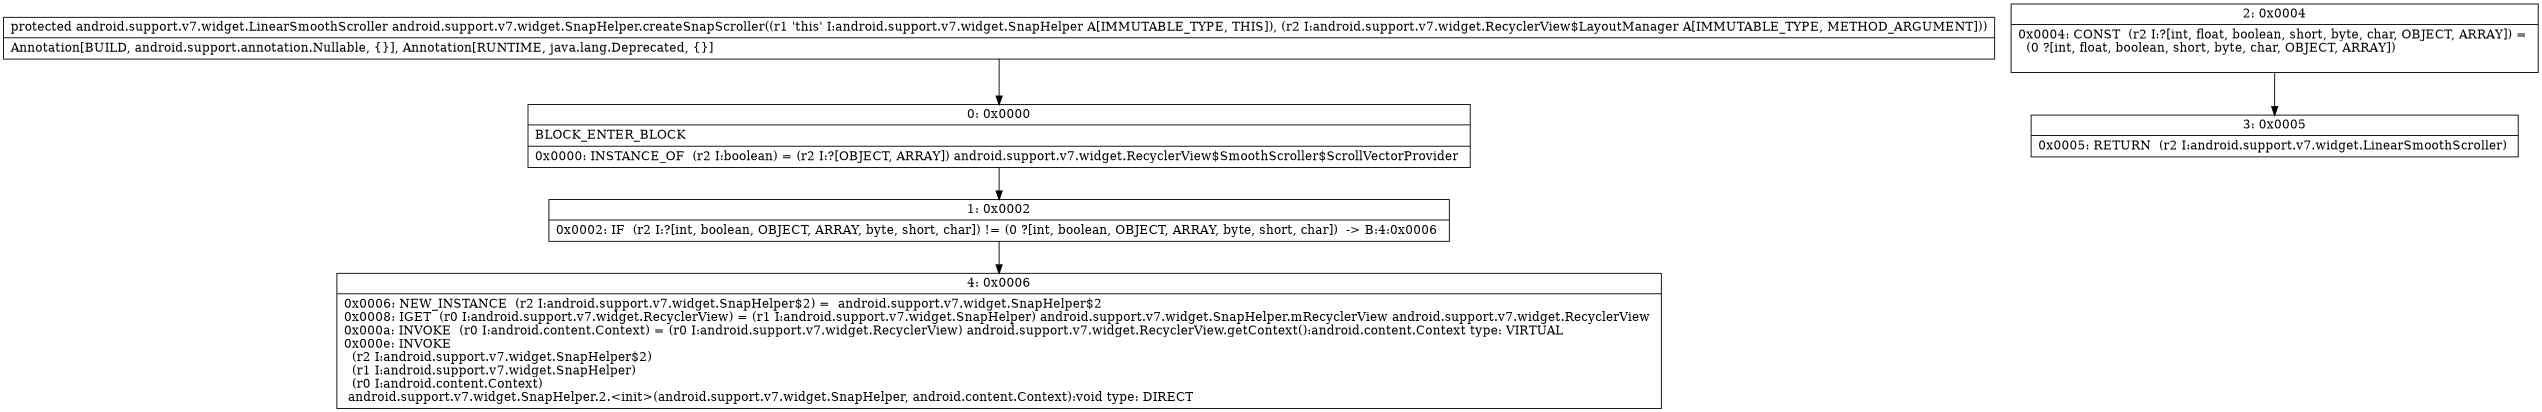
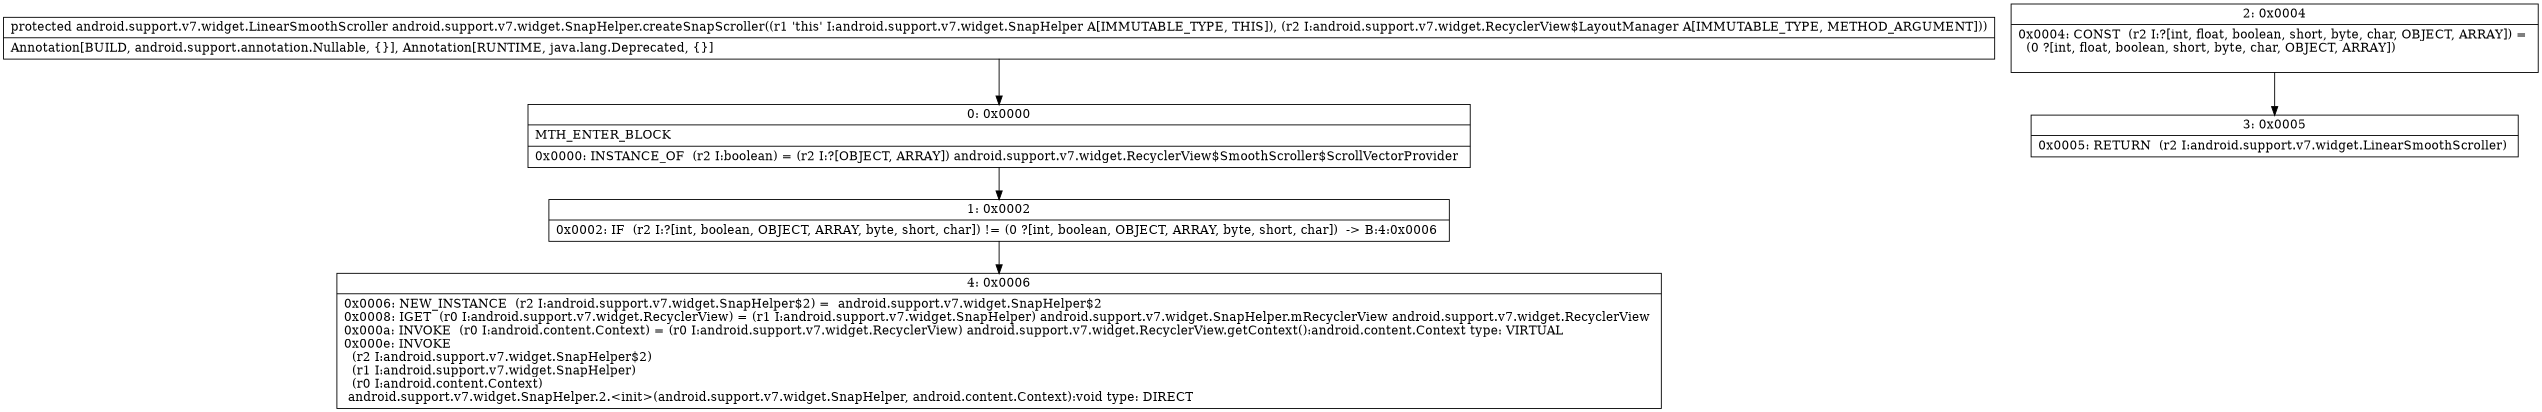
(611, 135) -> (604, 135)
